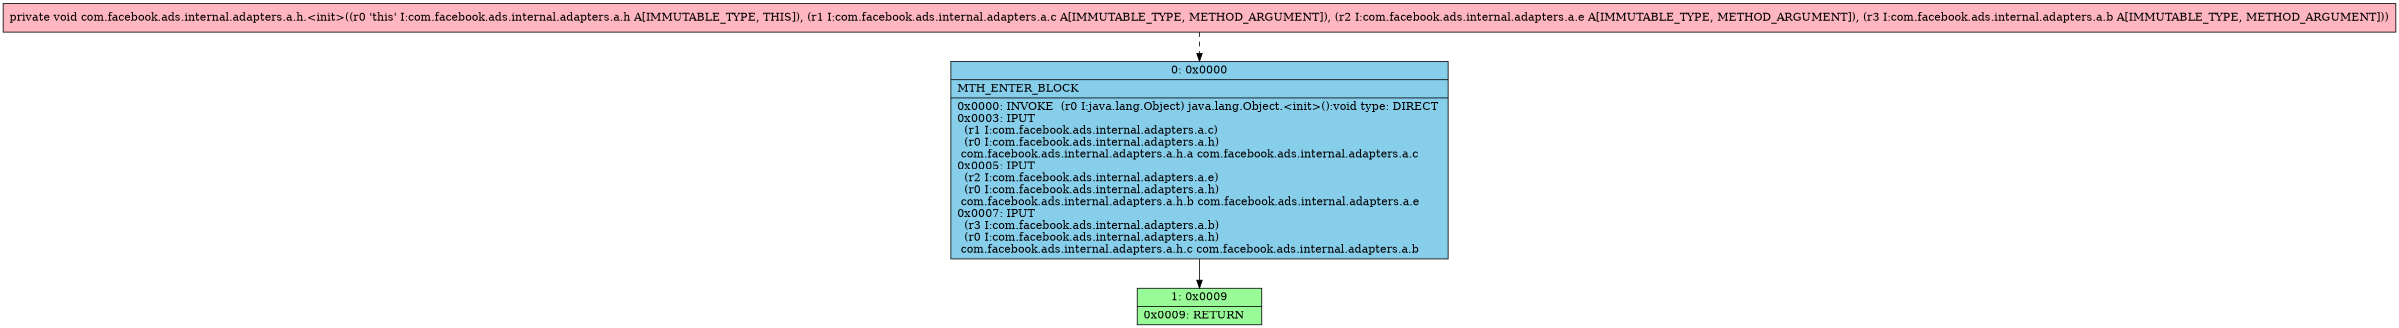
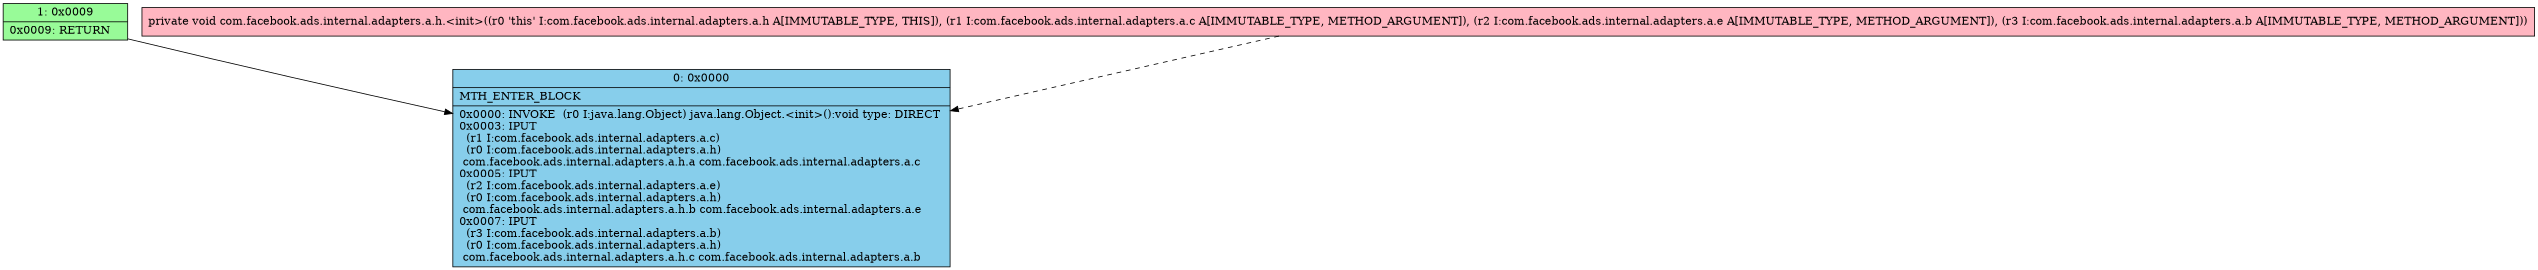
(1199, 270) -> (286, 76)
